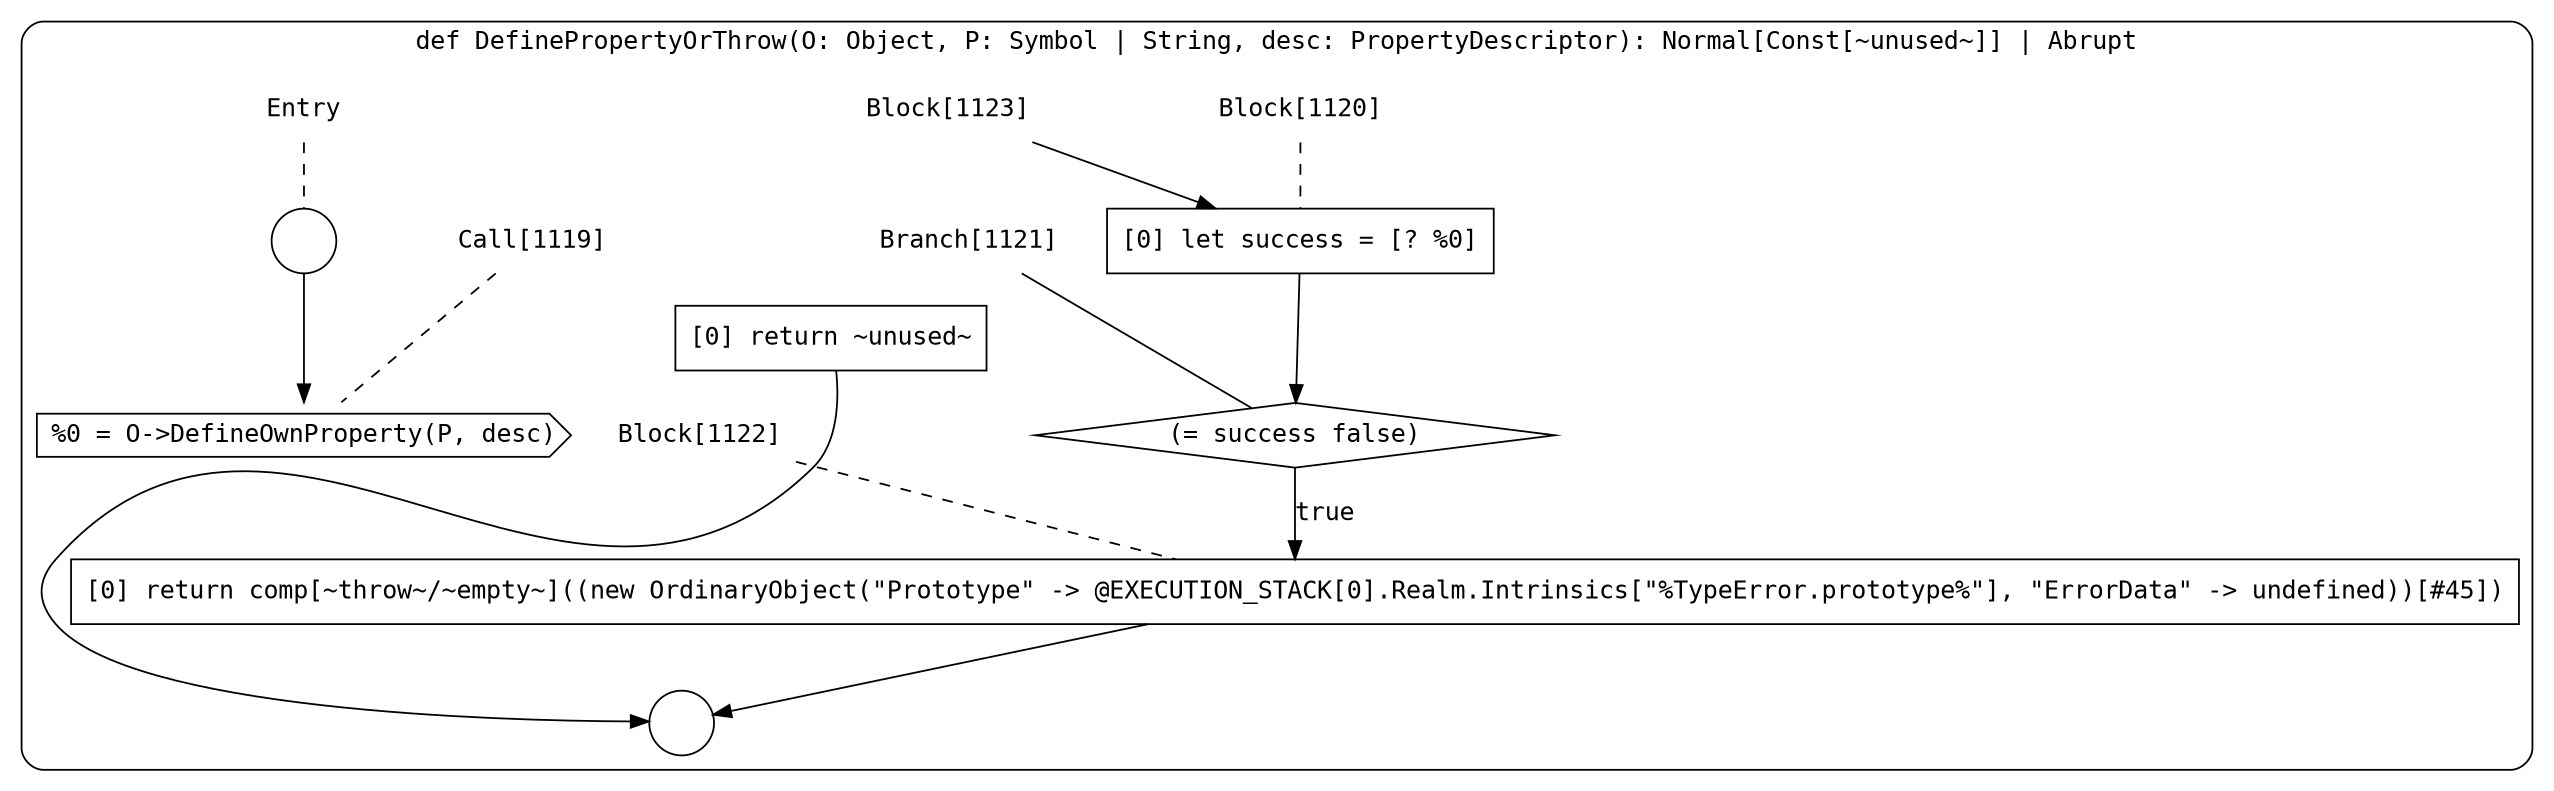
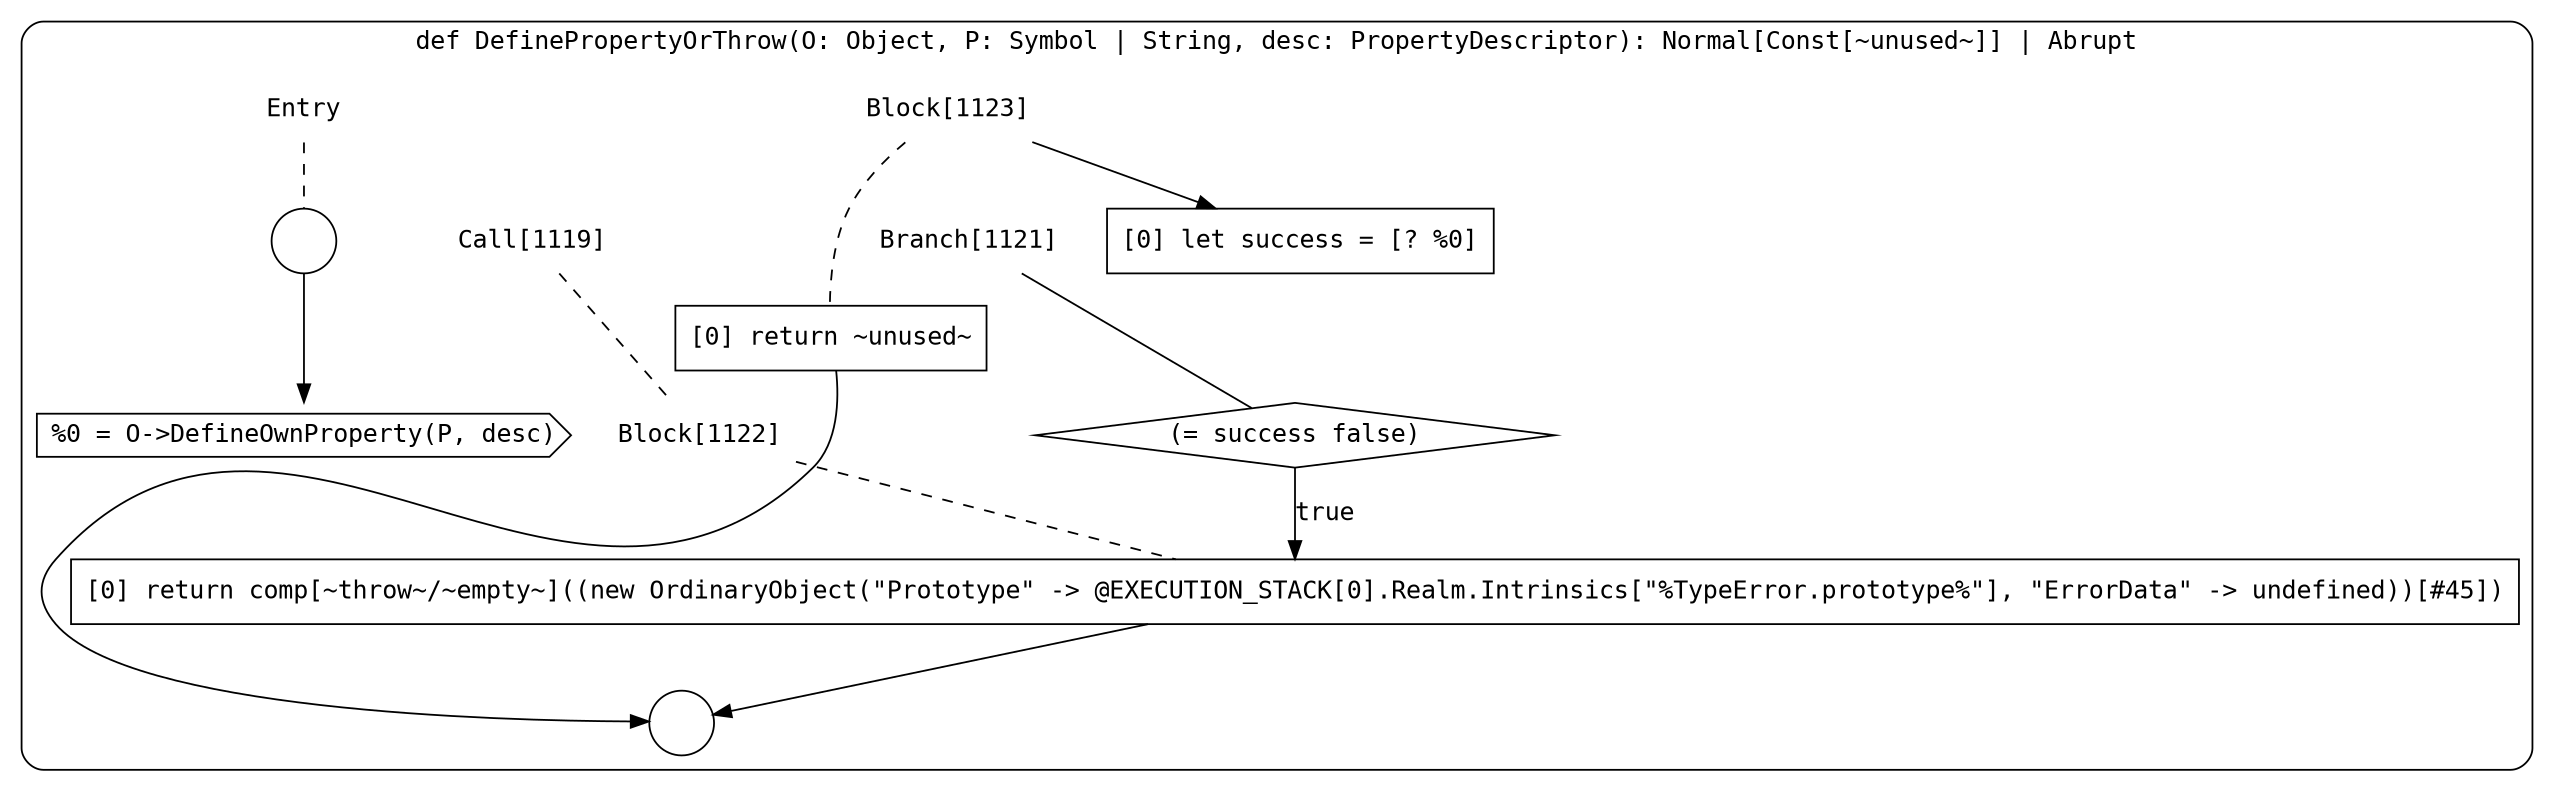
(1300, 110) -> none
none -> (847, 214)
(1298, 329) -> none
(419, 338) -> (616, 338)
